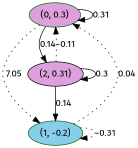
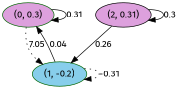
(39, 41) -> none
(56, 48) -> none
(118, 77) -> (48, 47)
(64, 104) -> (103, 44)
